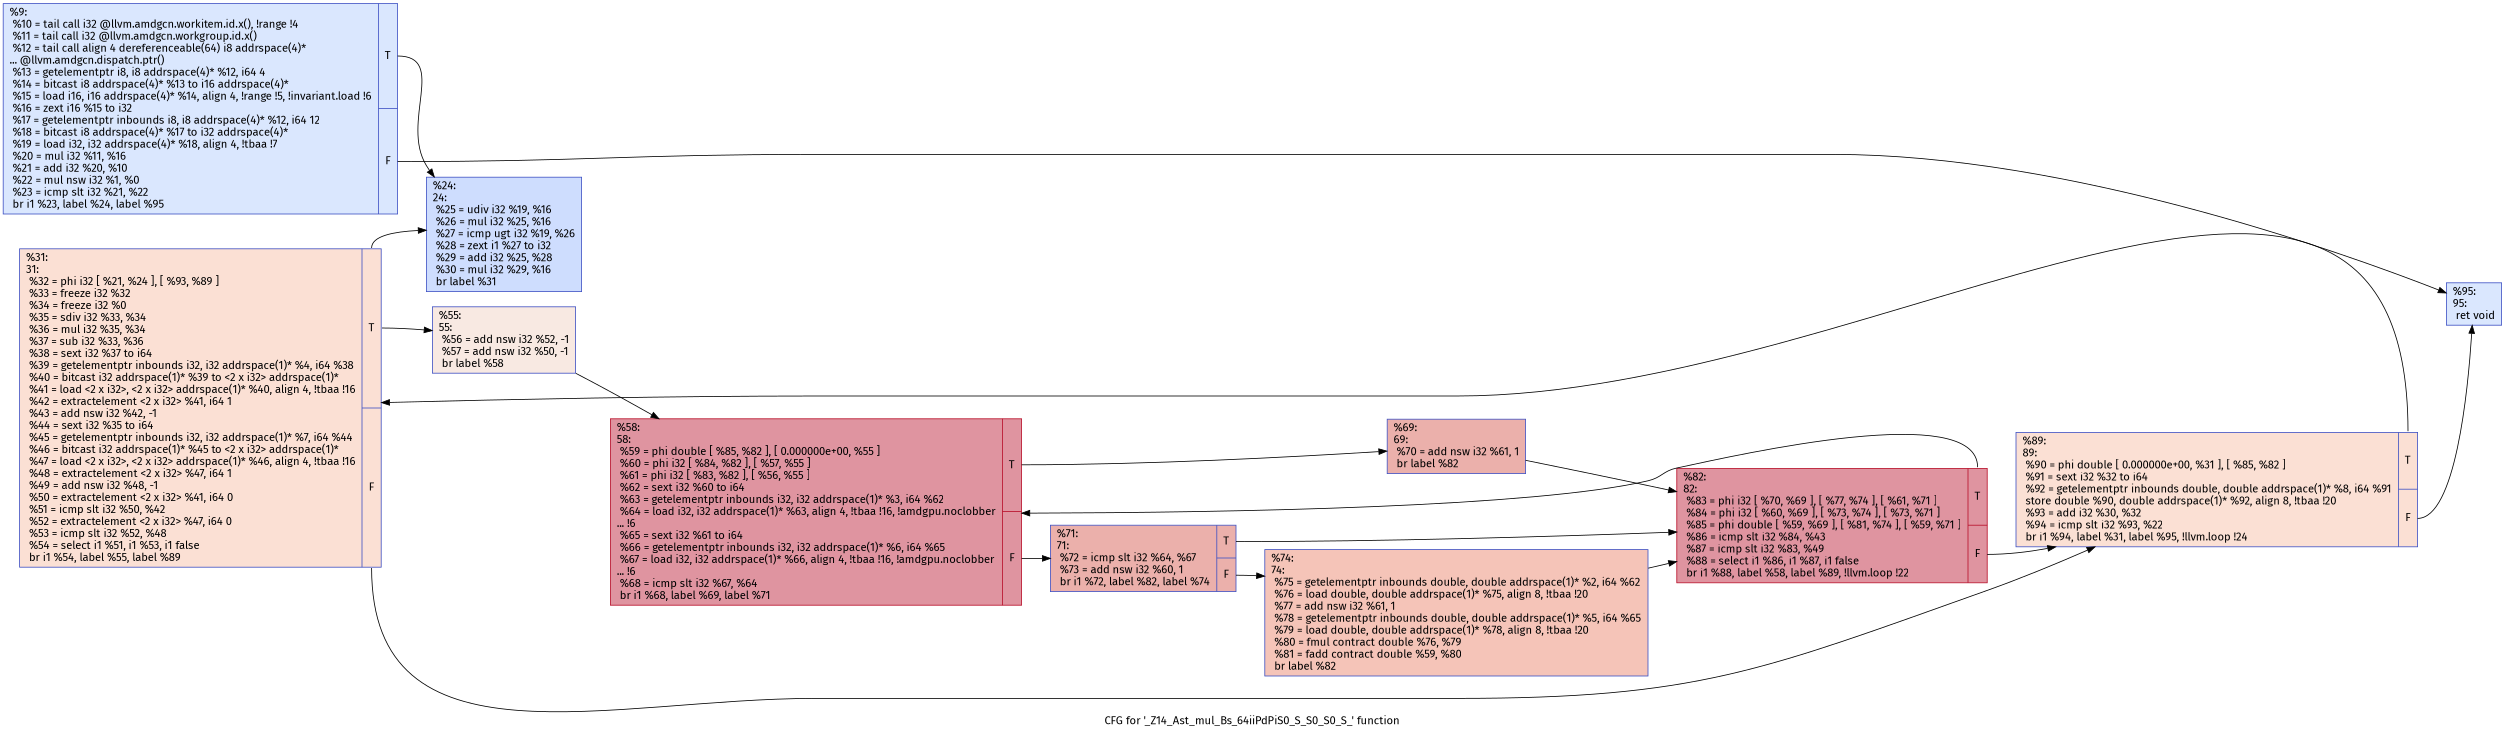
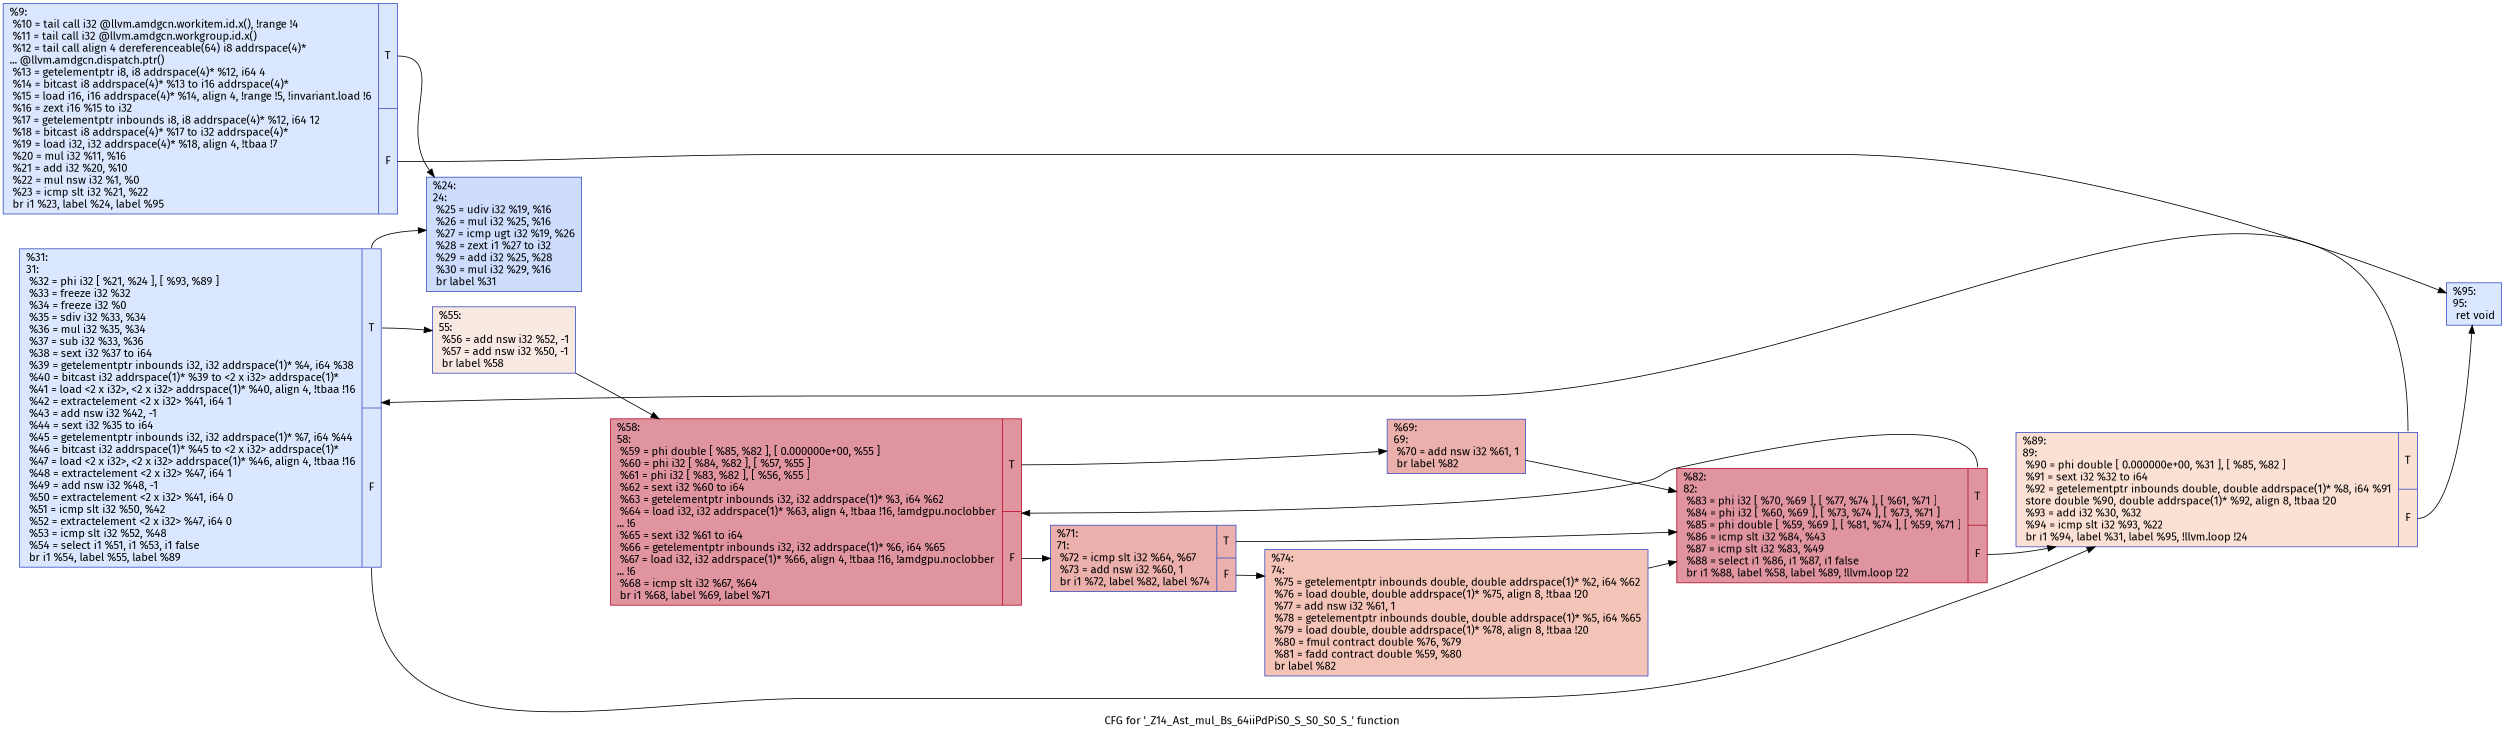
(200, 408) -> (200, 408)
